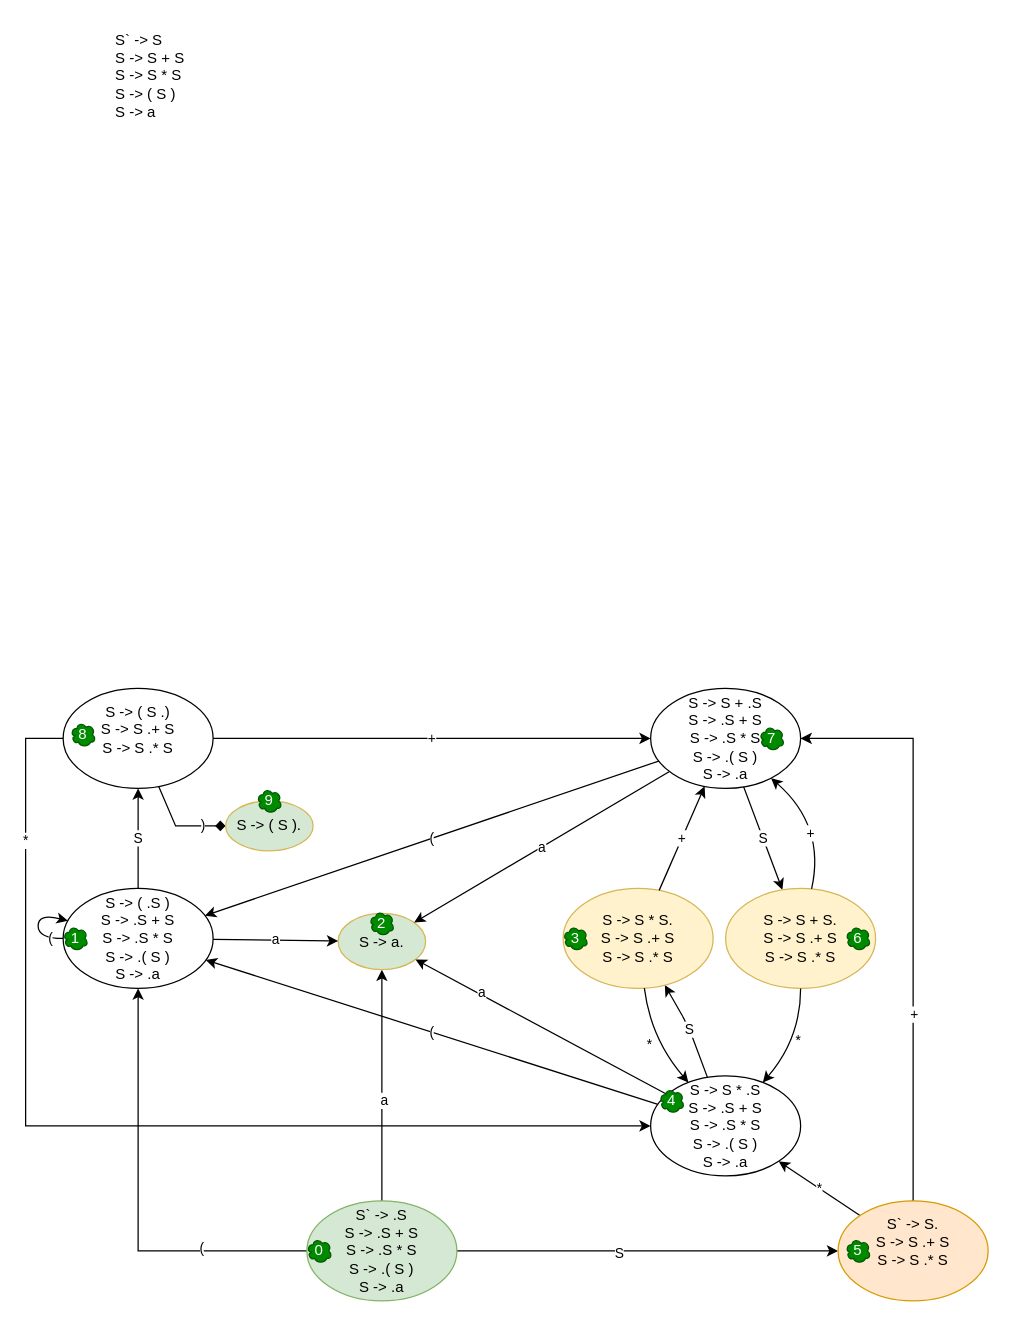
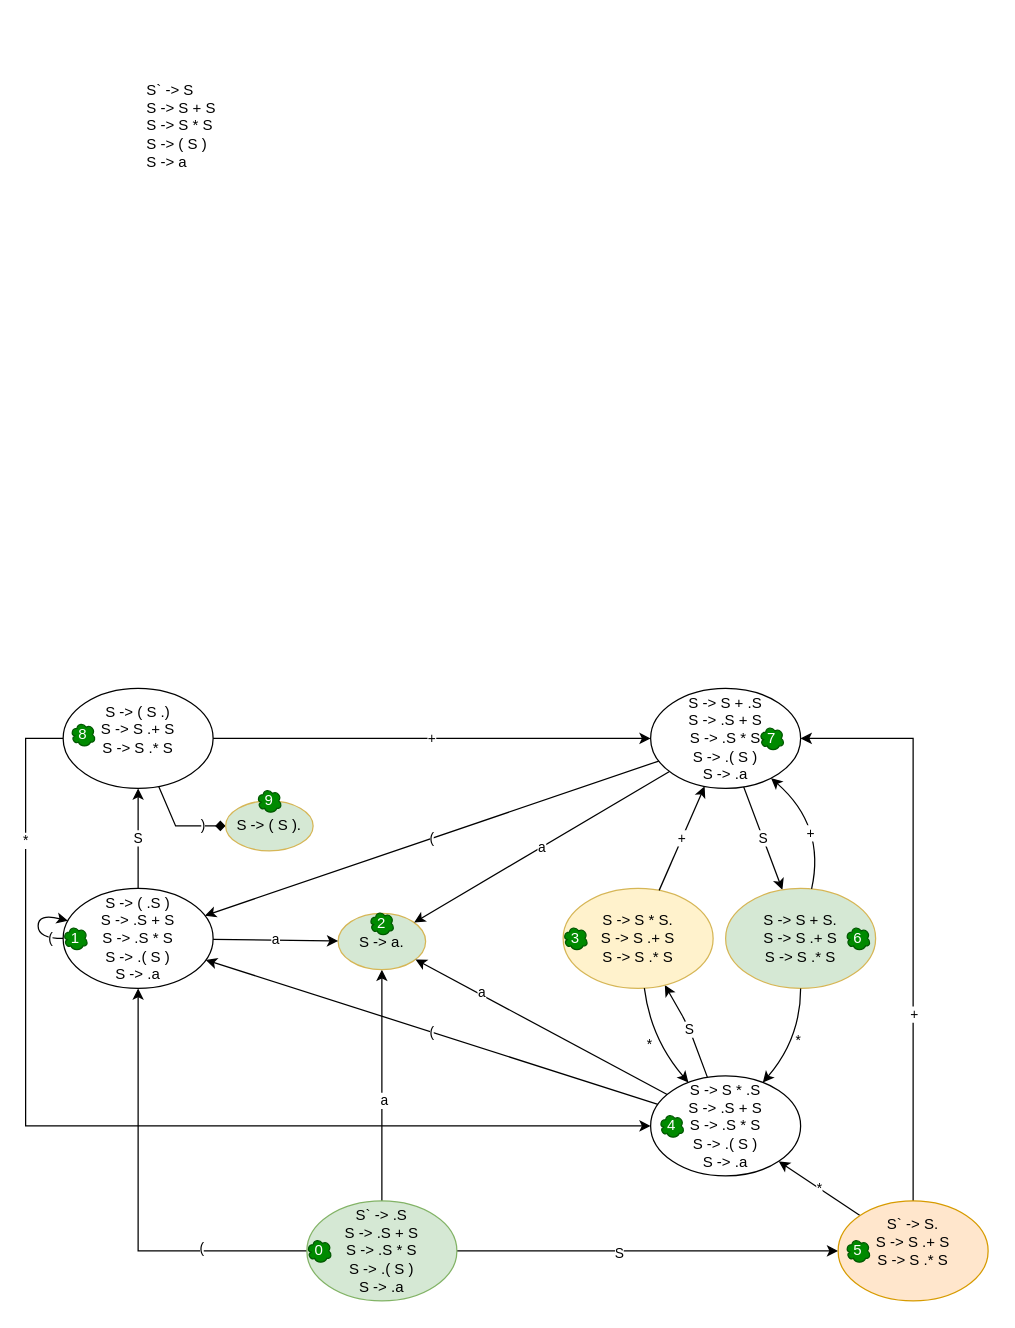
(157, 76) -> (188, 126)
(801, 938) -> (801, 938)
(672, 1101) -> (672, 1126)
